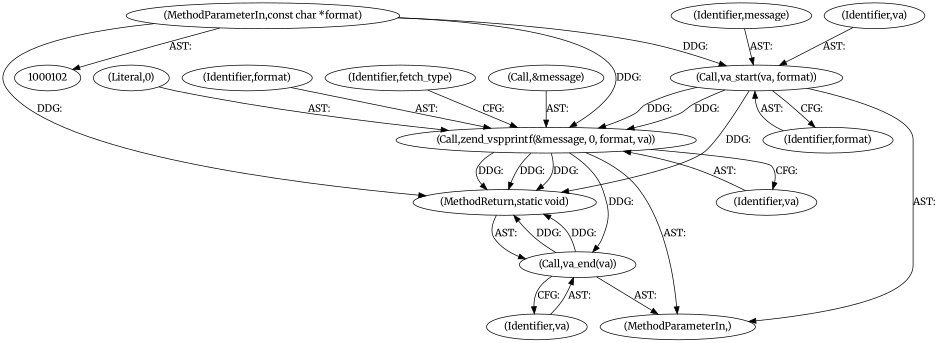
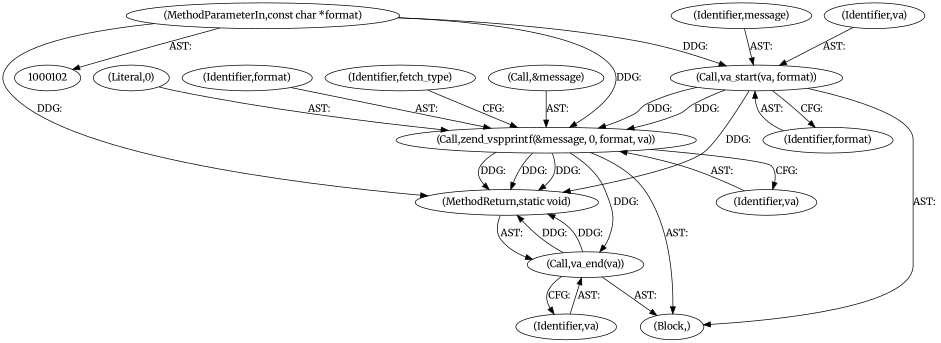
(678, 327) -> (672, 327)
